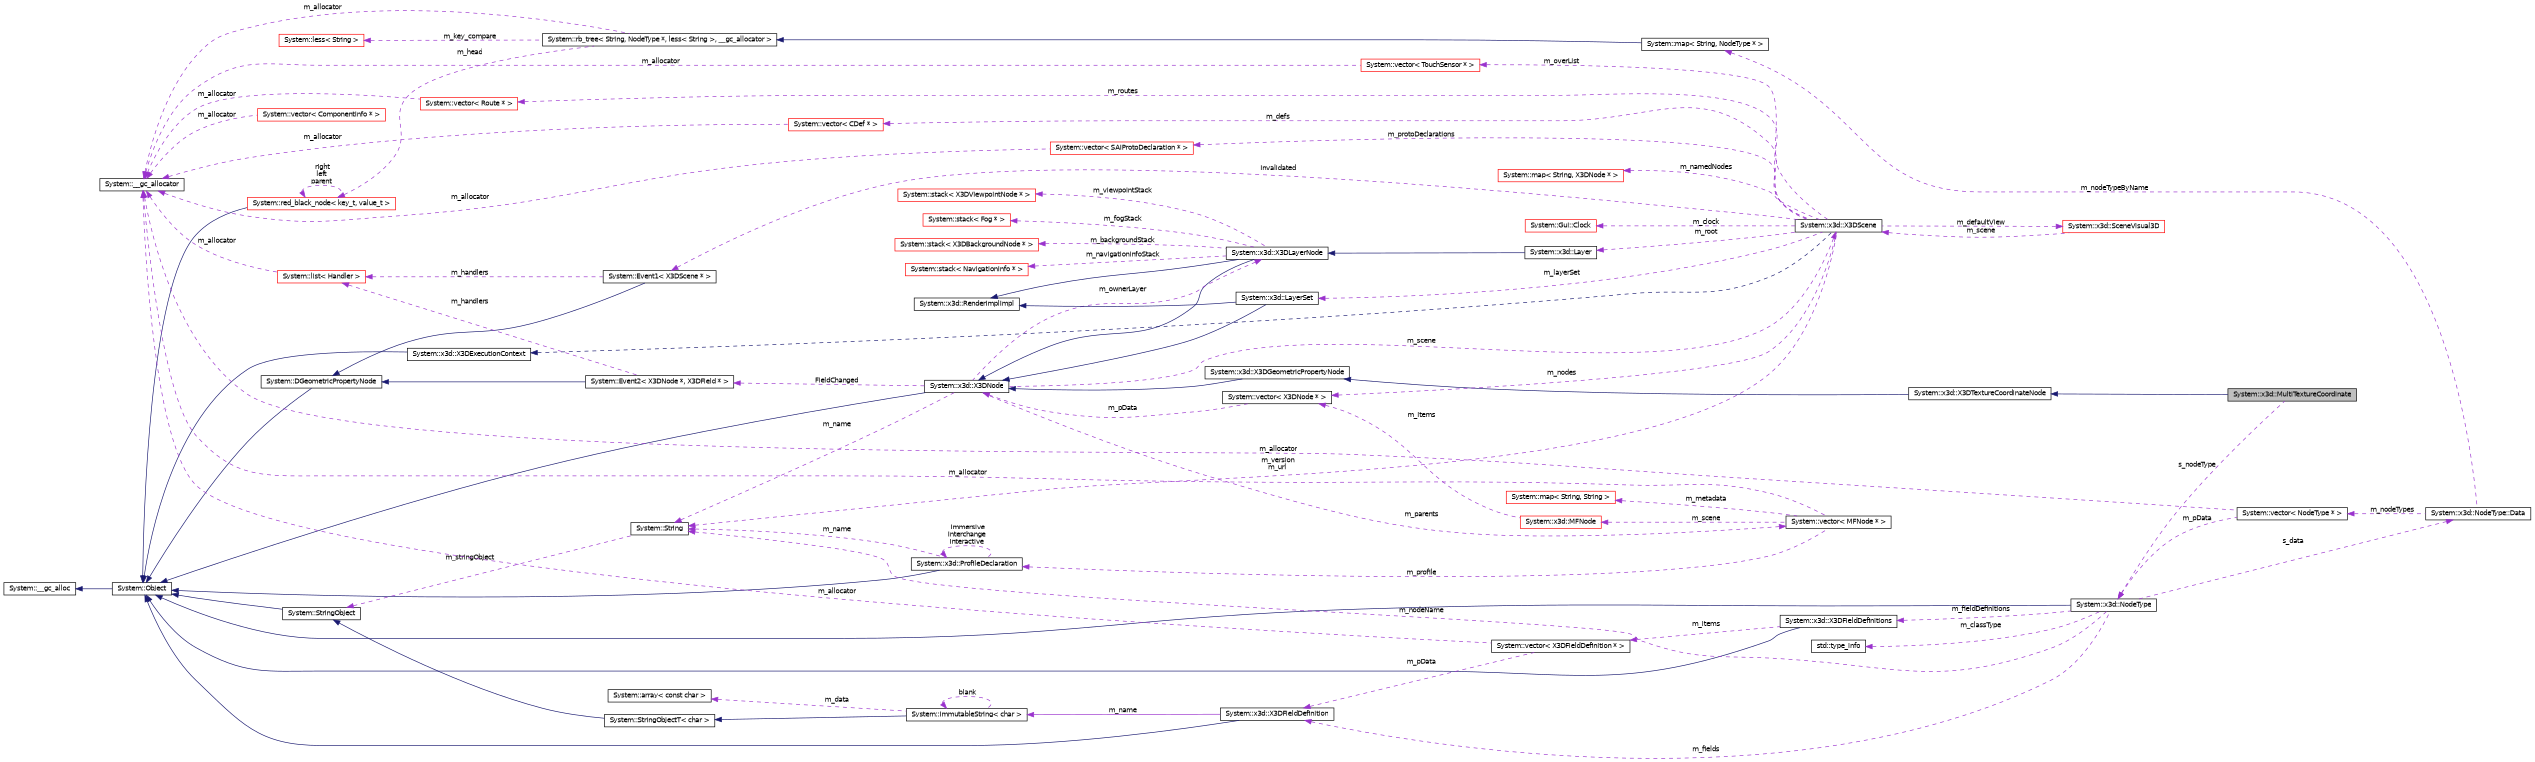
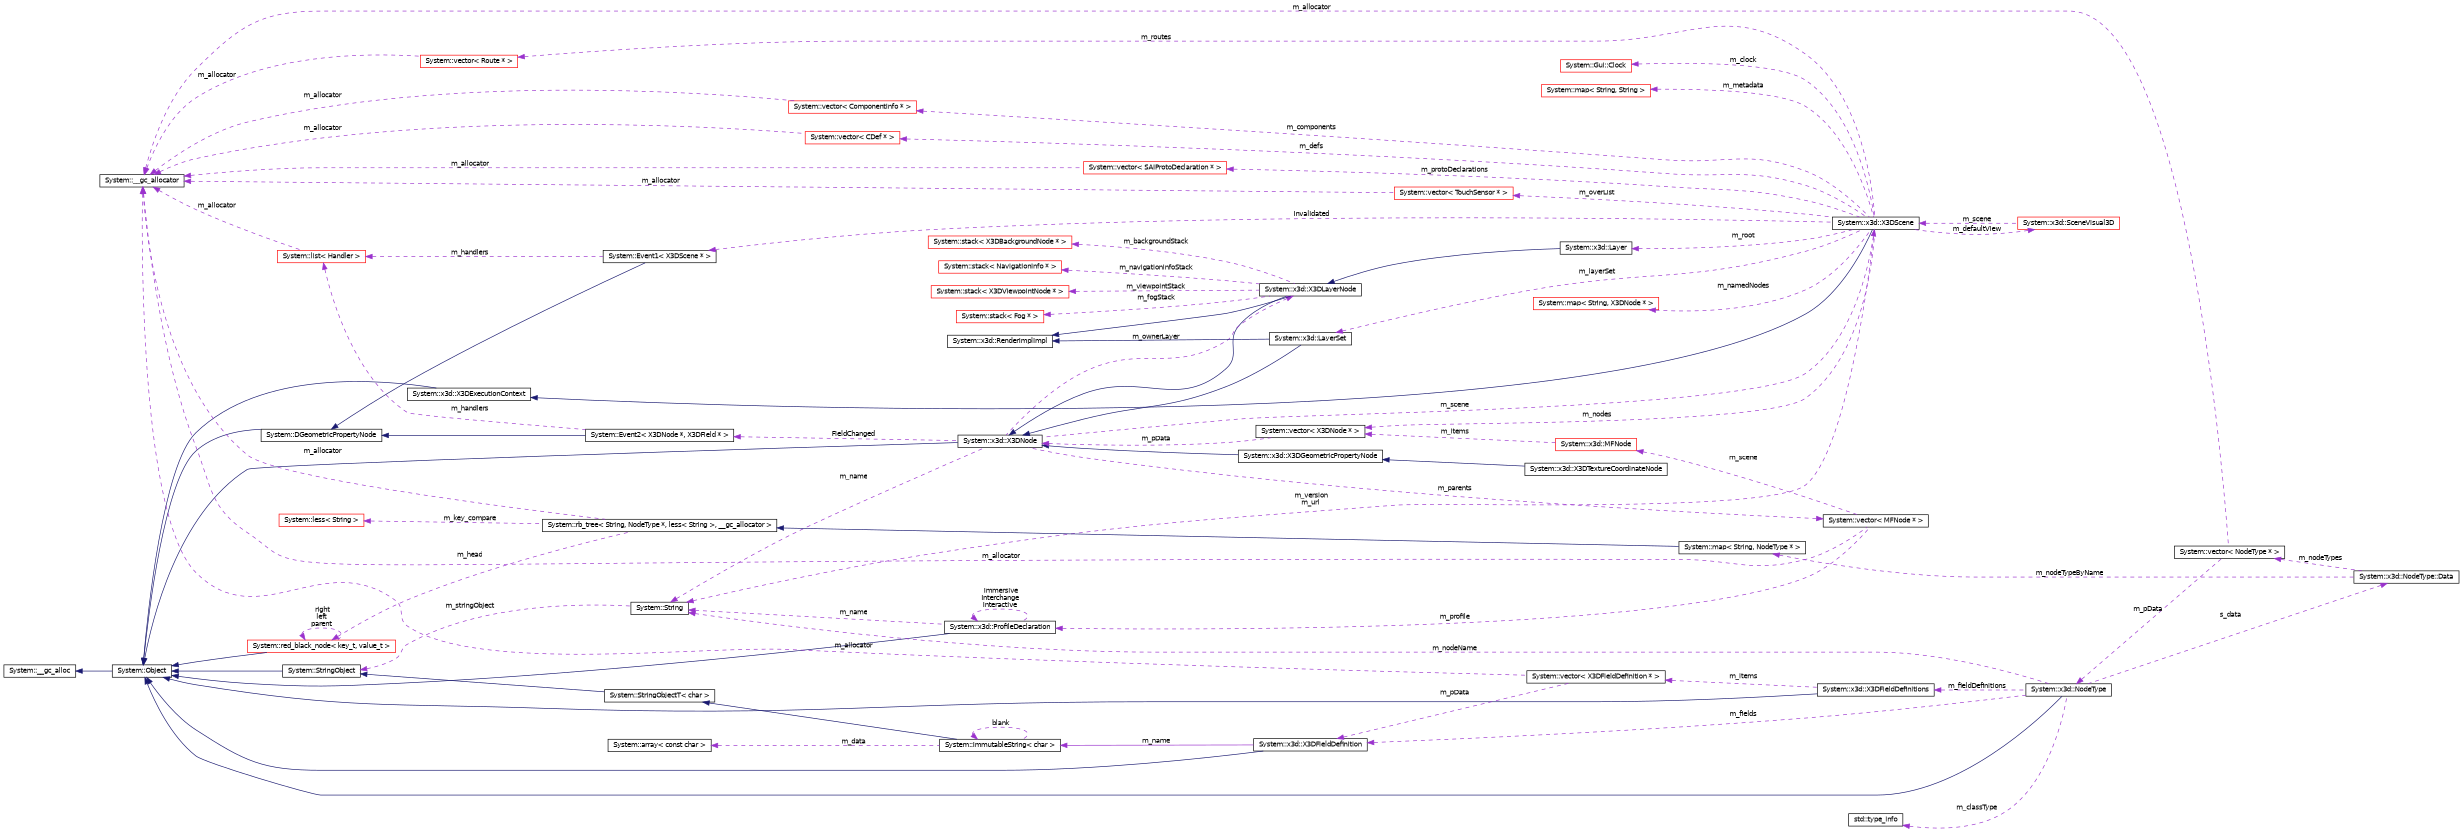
none -> (1405, 141)
(1193, 325) -> (1231, 404)
(2292, 395) -> none
(1710, 507) -> (1797, 103)
